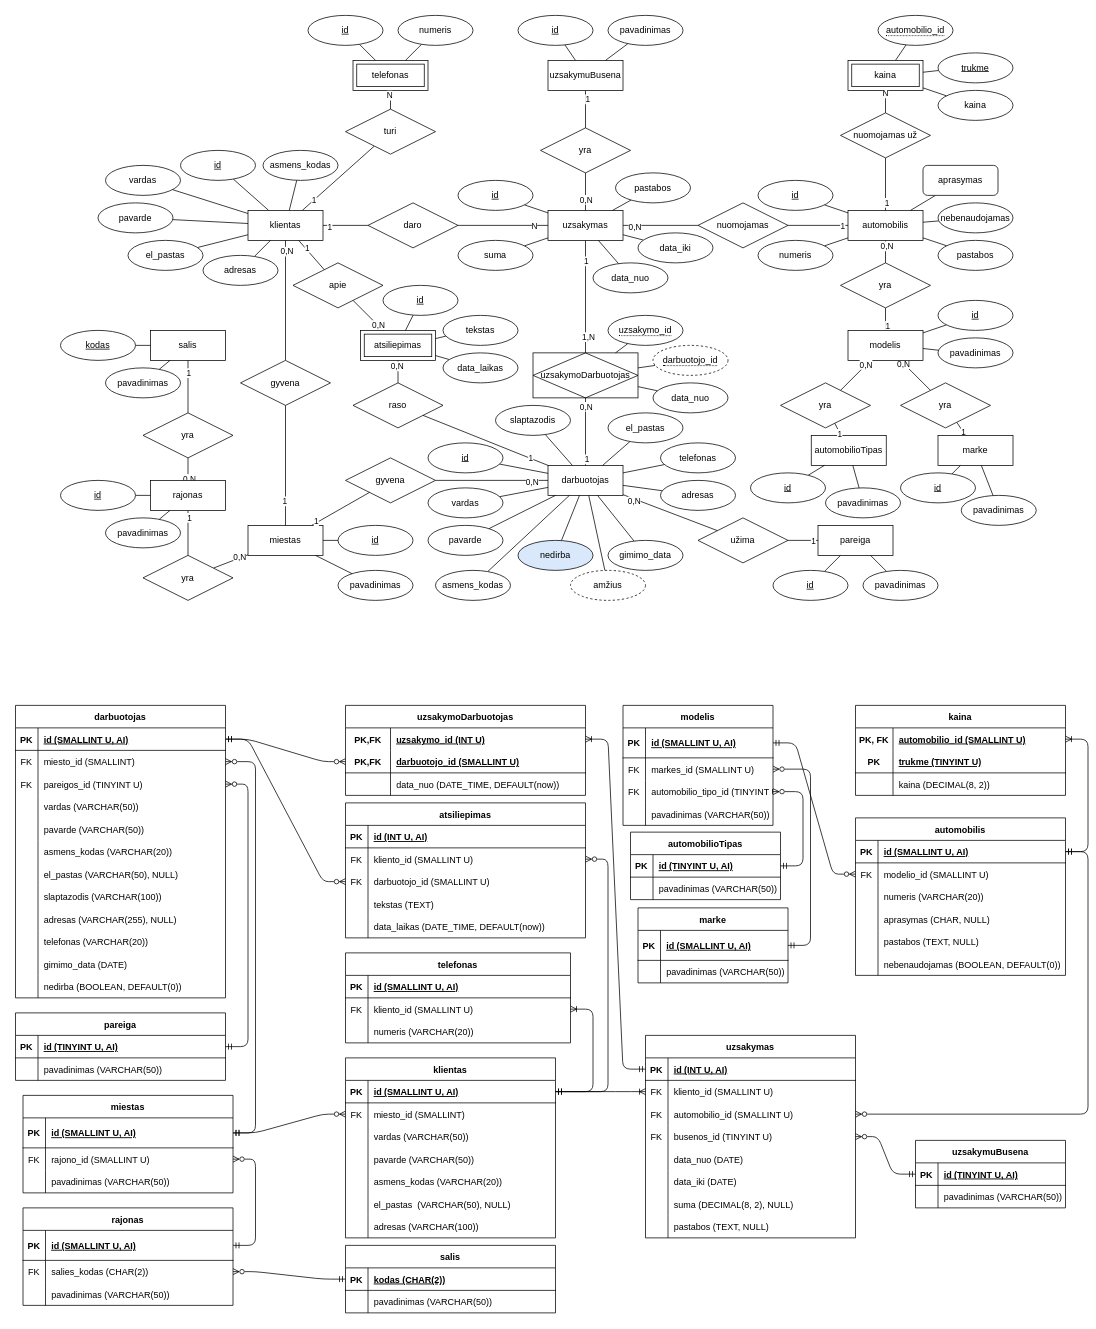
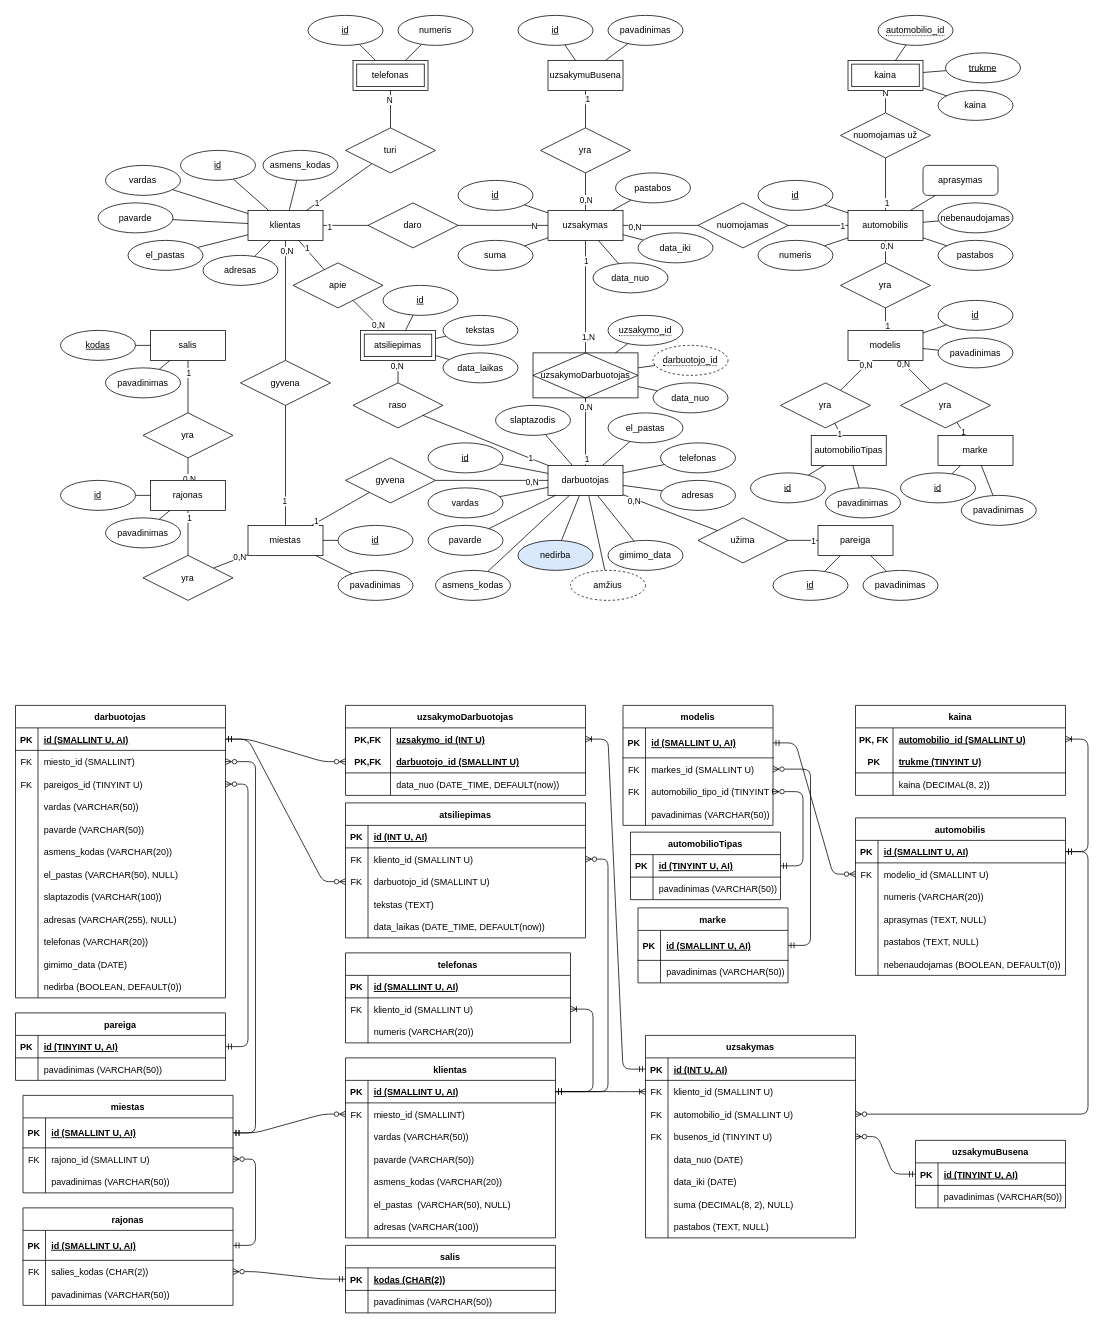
(975, 68) -> (983, 68)
(390, 132) -> (390, 150)
(935, 920) -> (935, 920)
